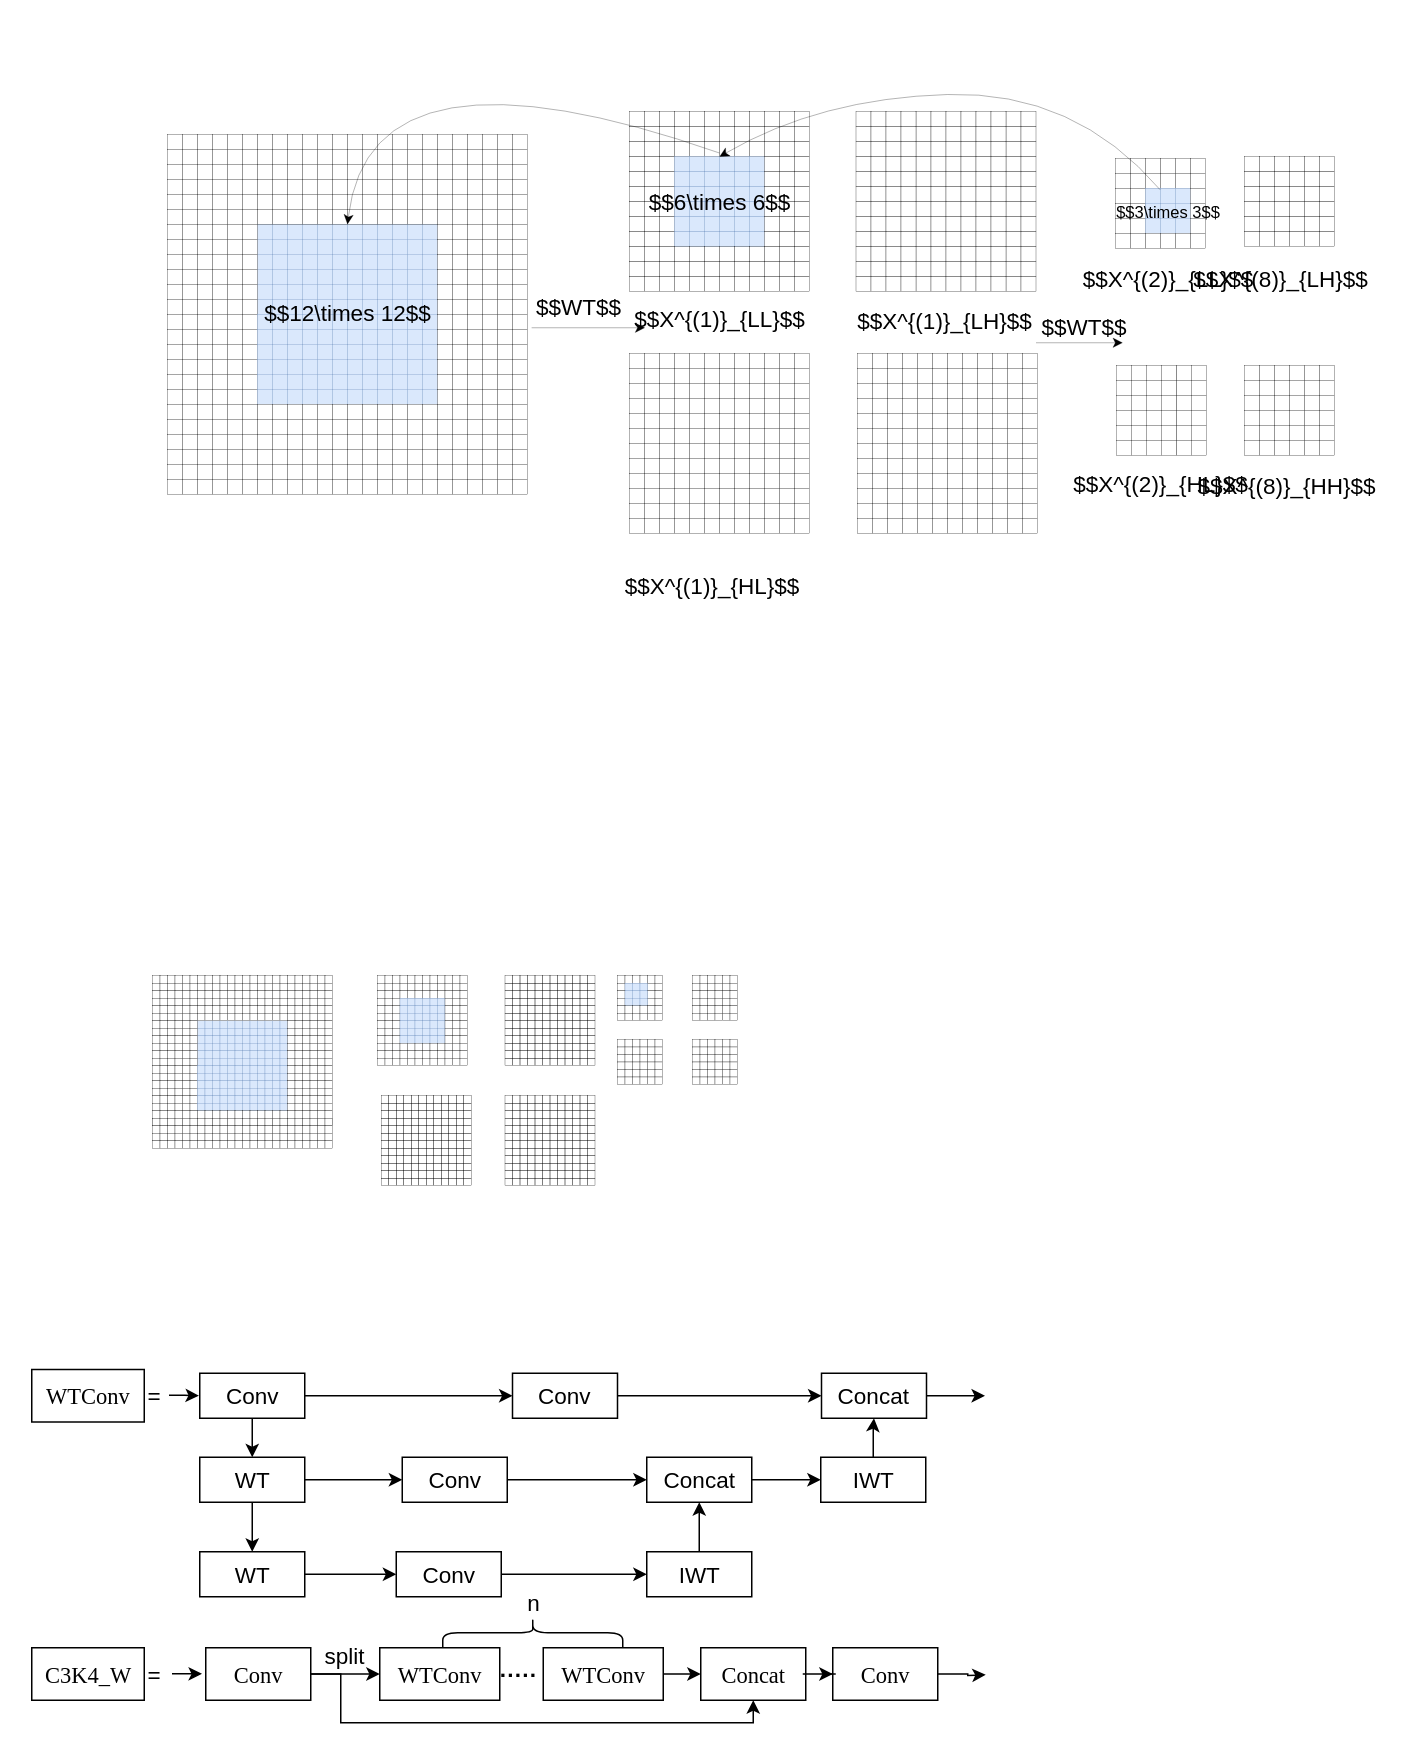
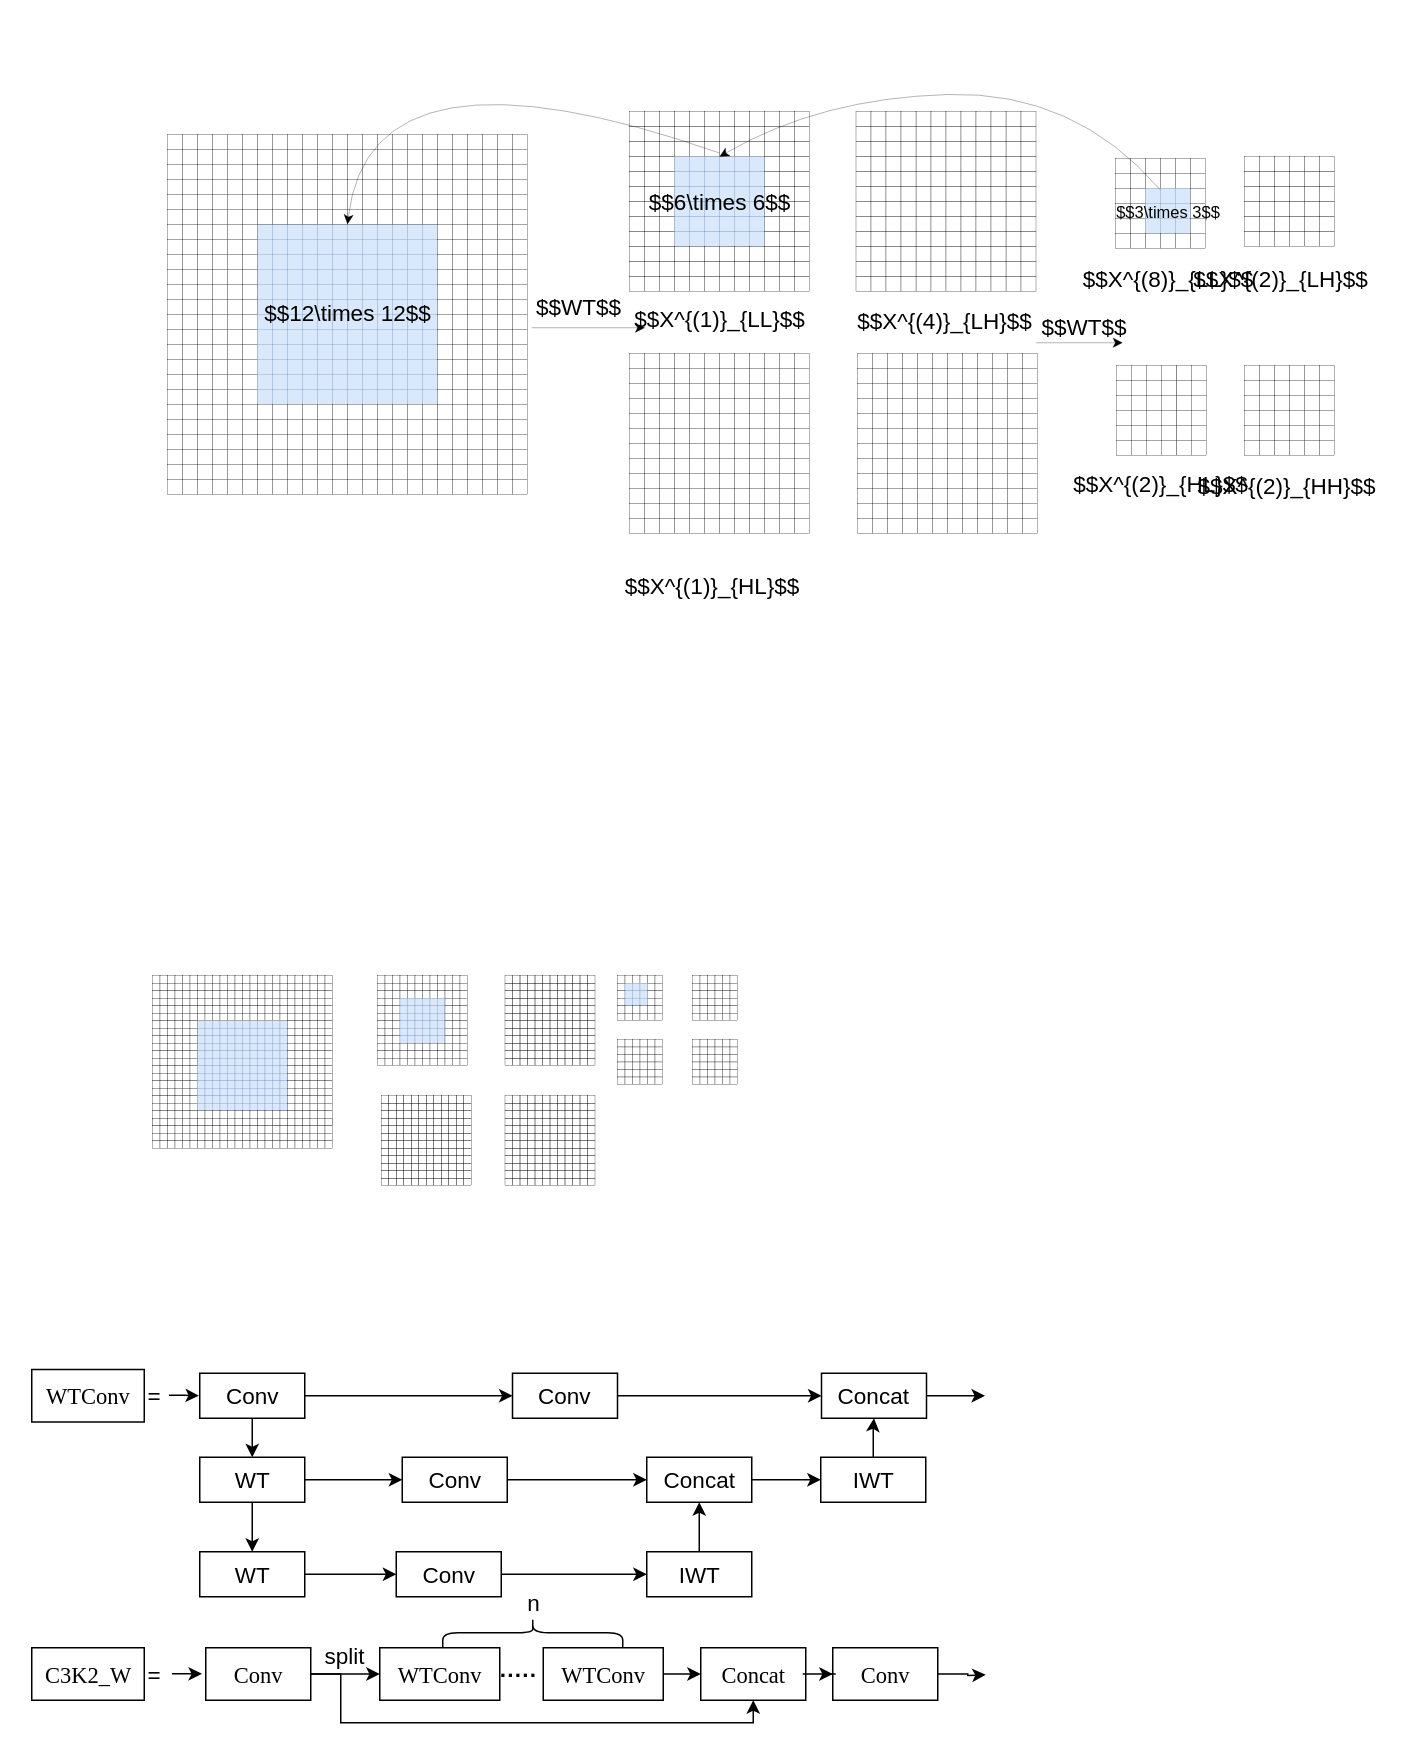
(1169, 278) -> (1169, 278)
(1281, 278) -> (1281, 278)
(945, 320) -> (945, 320)
(1287, 485) -> (1287, 485)
(89, 1675) -> (89, 1675)
